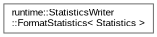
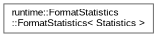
(79, 18) -> (79, 18)
